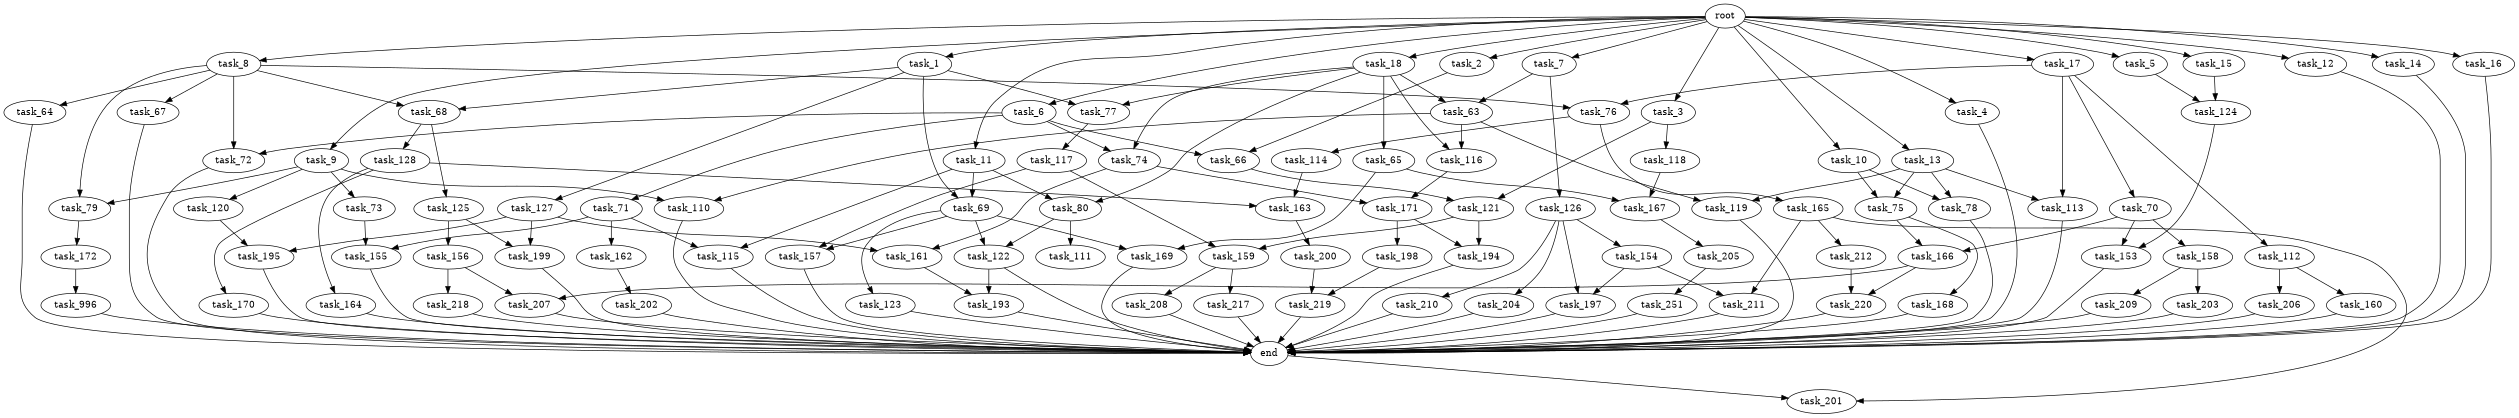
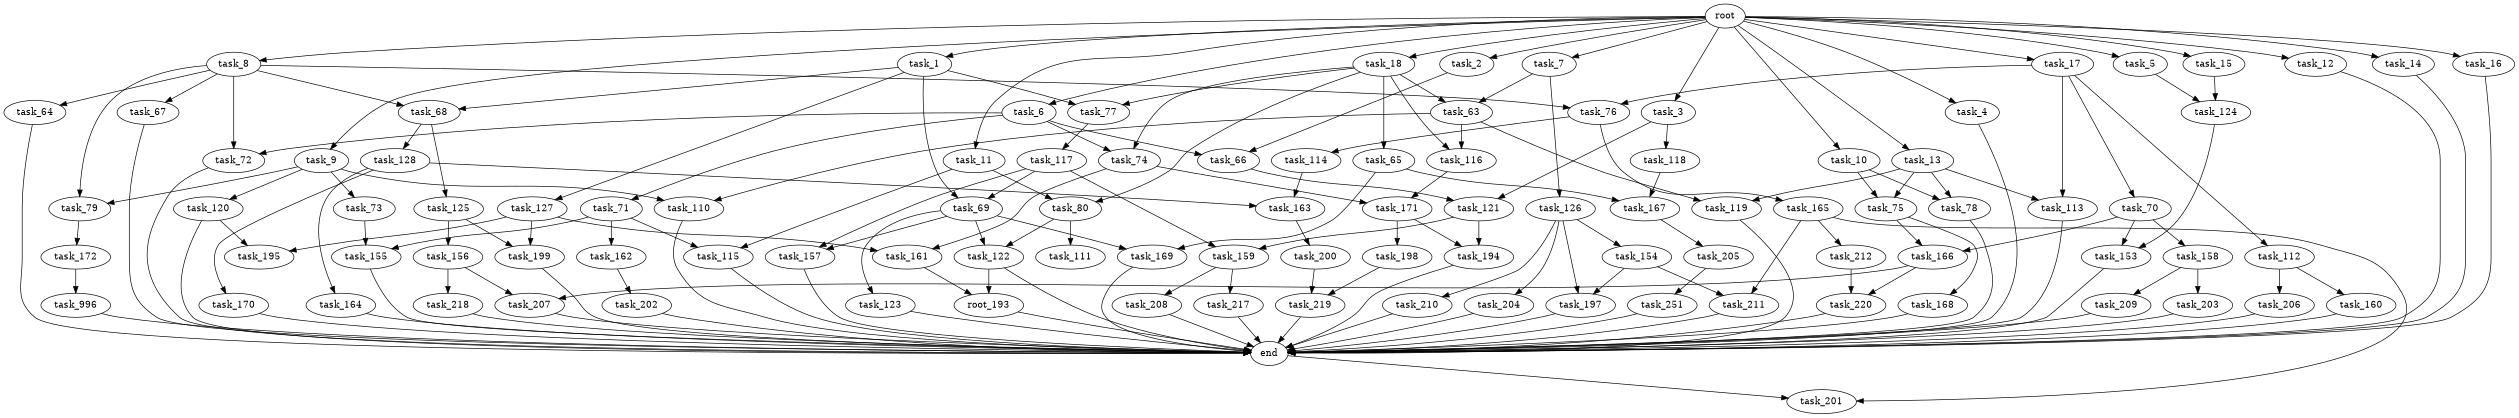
(973, 180) -> (1012, 184)
(989, 305) -> (989, 305)
(740, 343) -> (666, 350)
